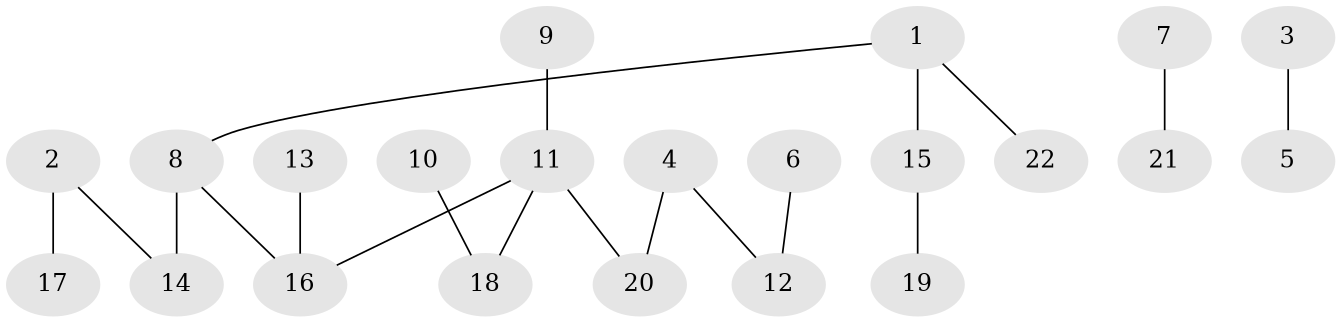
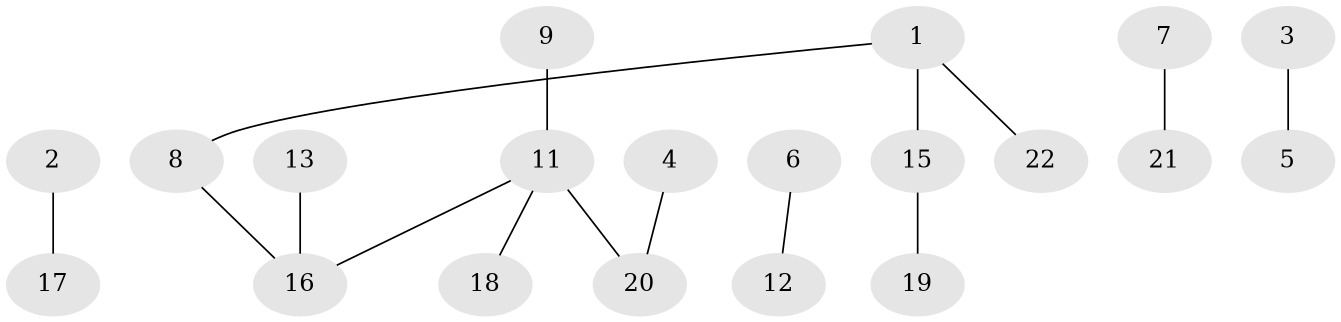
(424, 161) -> none
(725, 223) -> none
(177, 285) -> none
